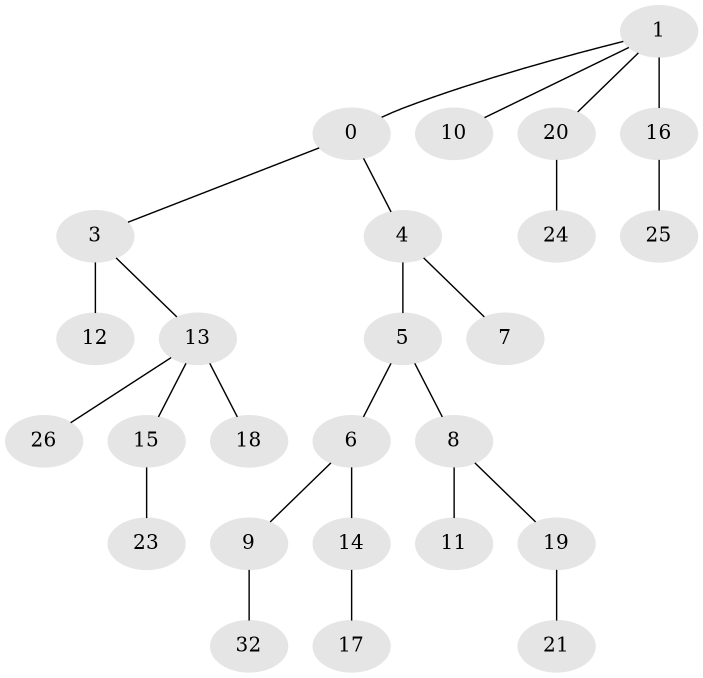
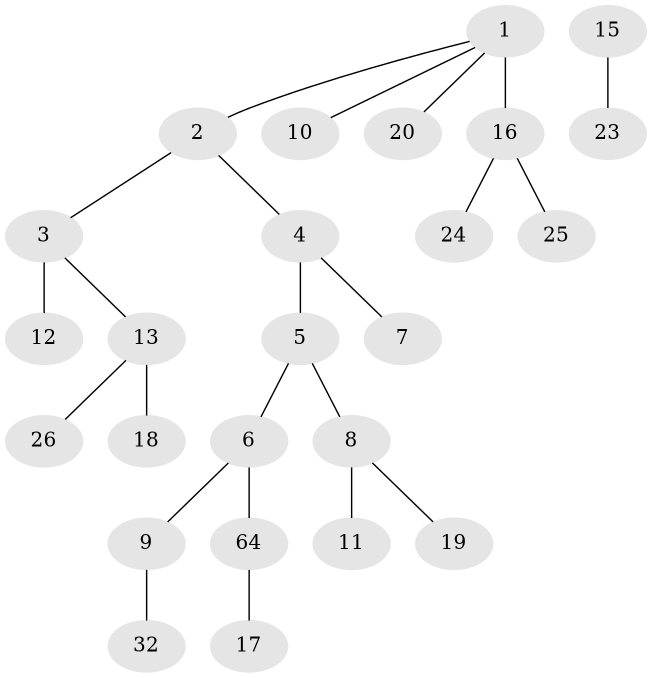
(352, 134) -> (198, 134)
(557, 185) -> (480, 185)
(172, 390) -> none
(352, 544) -> (249, 544)
(557, 646) -> none
